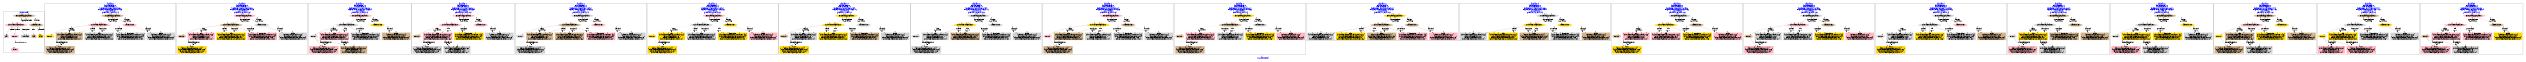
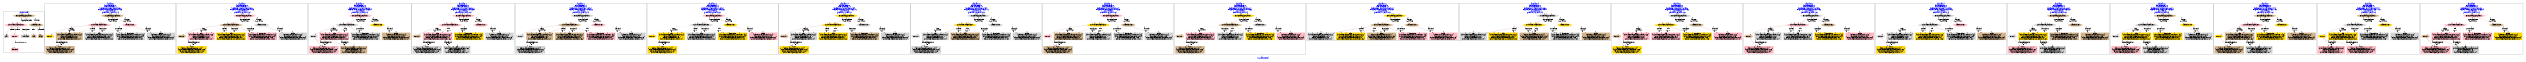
(41, 36) -> (41, 36)
(15, 50) -> (15, 50)
